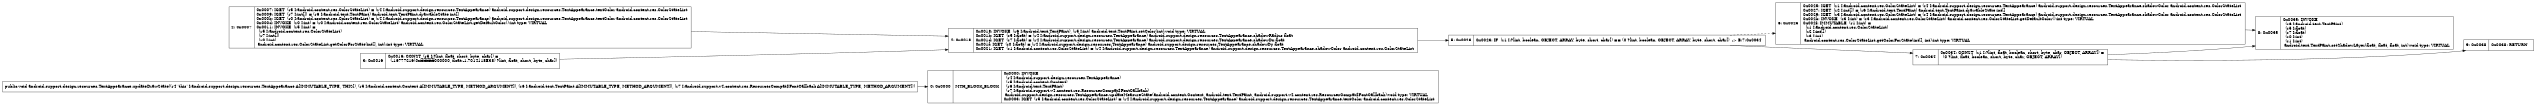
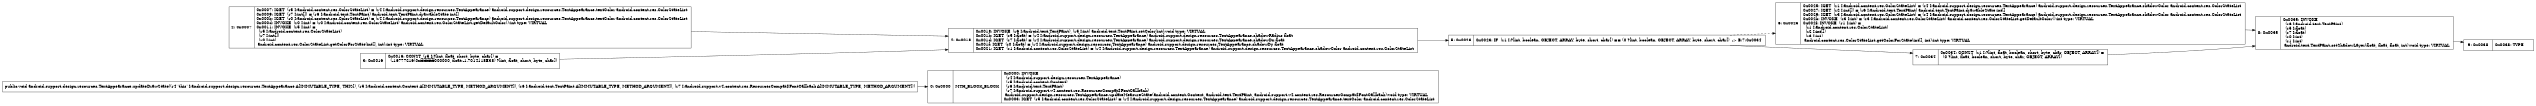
(1838, 23) -> (1833, 23)
(2511, 45) -> (2511, 45)
(2285, 59) -> (2457, 42)
